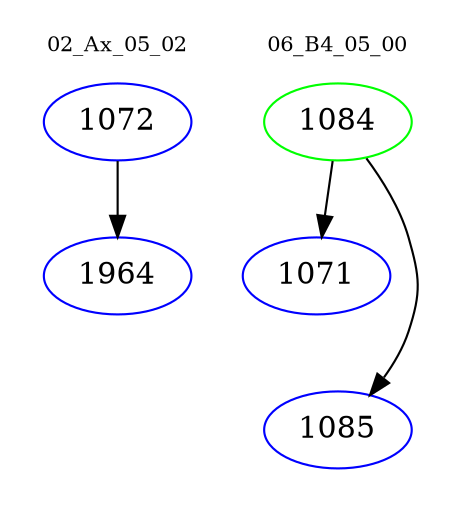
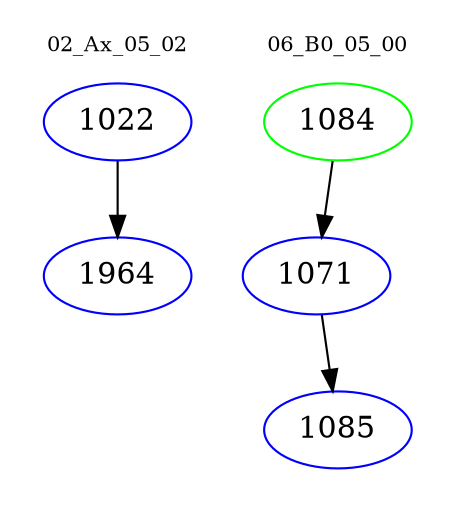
(338, 46) -> (338, 46)
(118, 122) -> (118, 122)
(416, 266) -> (326, 342)
